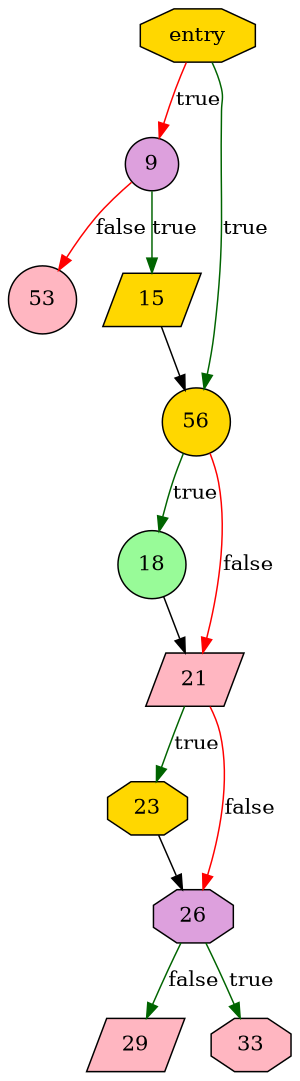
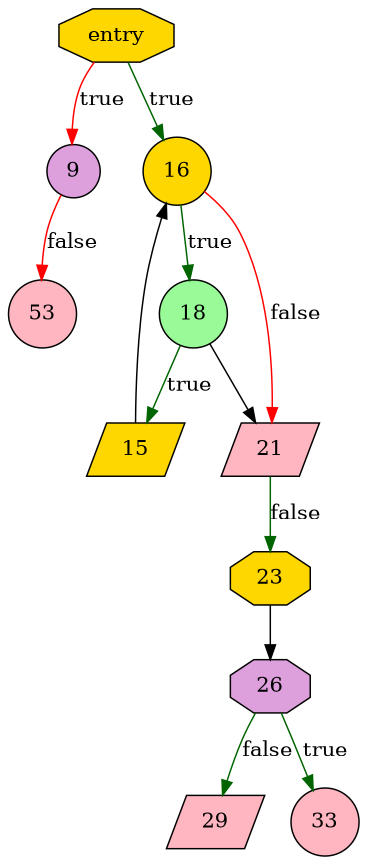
(152, 225) -> (167, 377)
(196, 422) -> (177, 171)
(197, 744) -> (295, 514)
(224, 791) -> none
(251, 1045) -> (325, 822)
